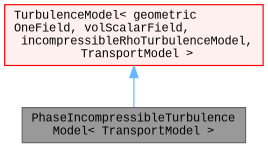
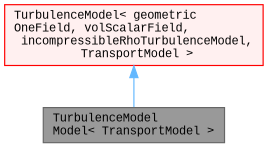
(134, 125) -> (134, 125)
